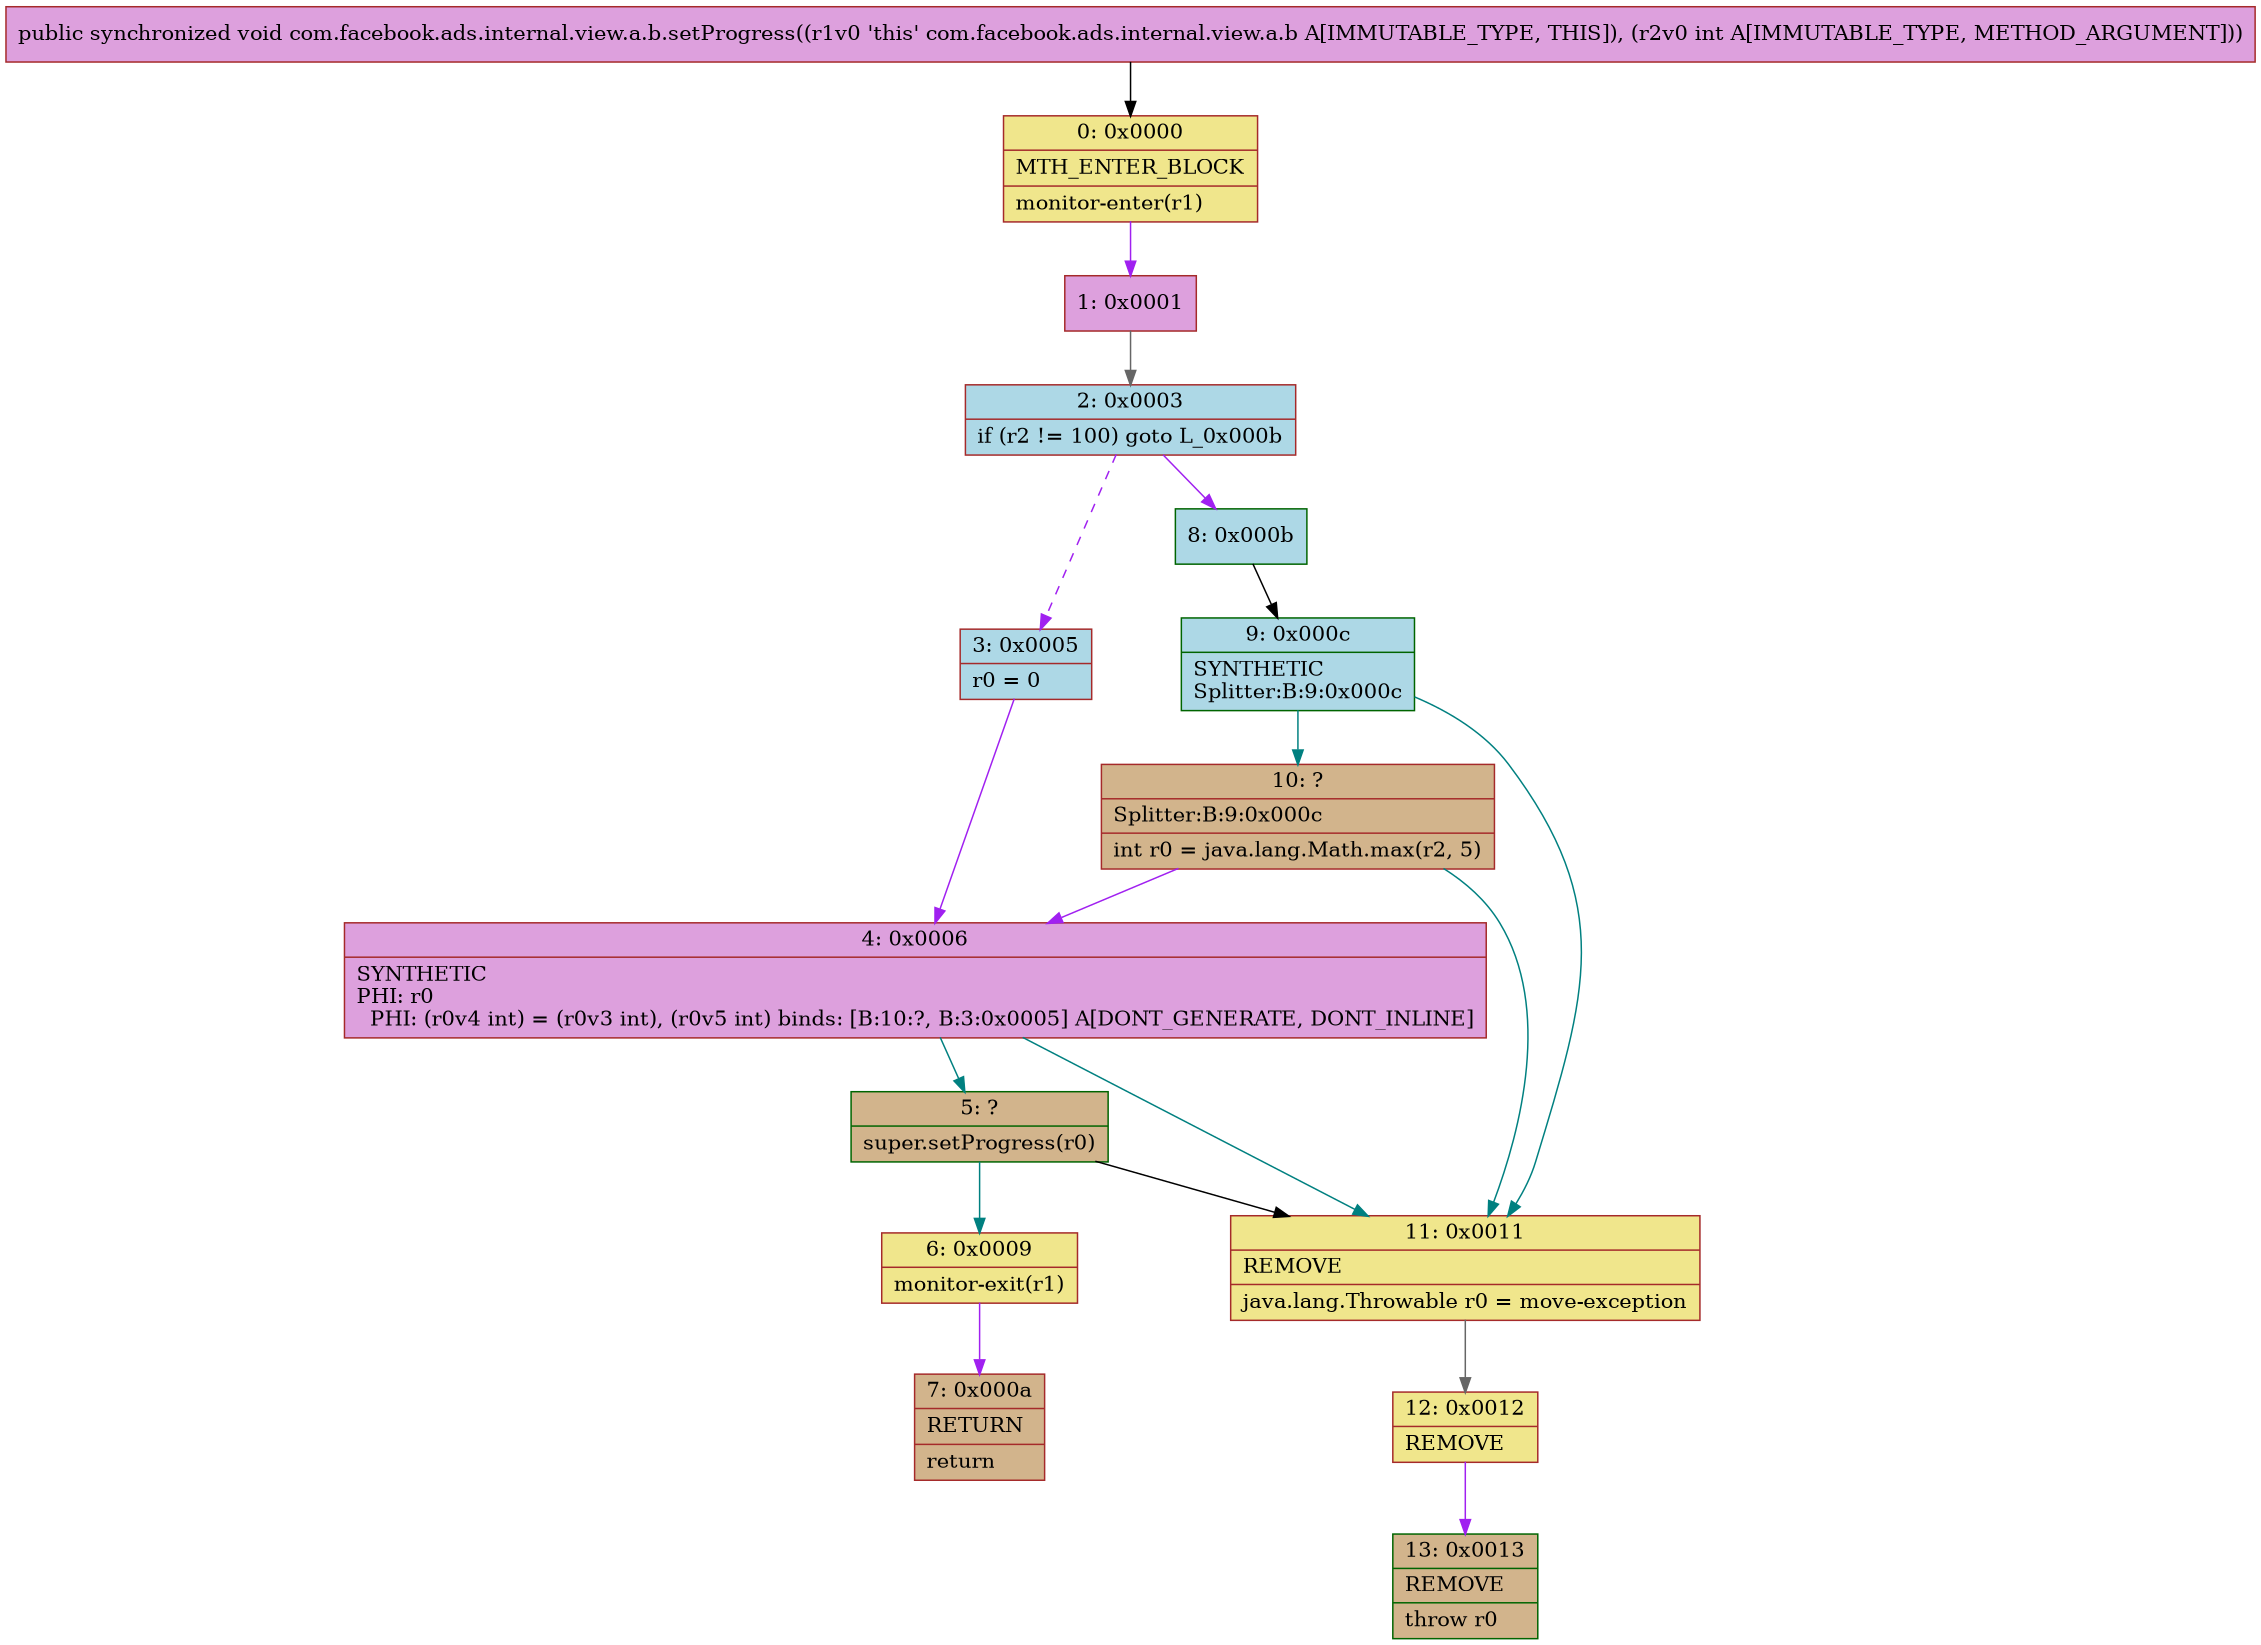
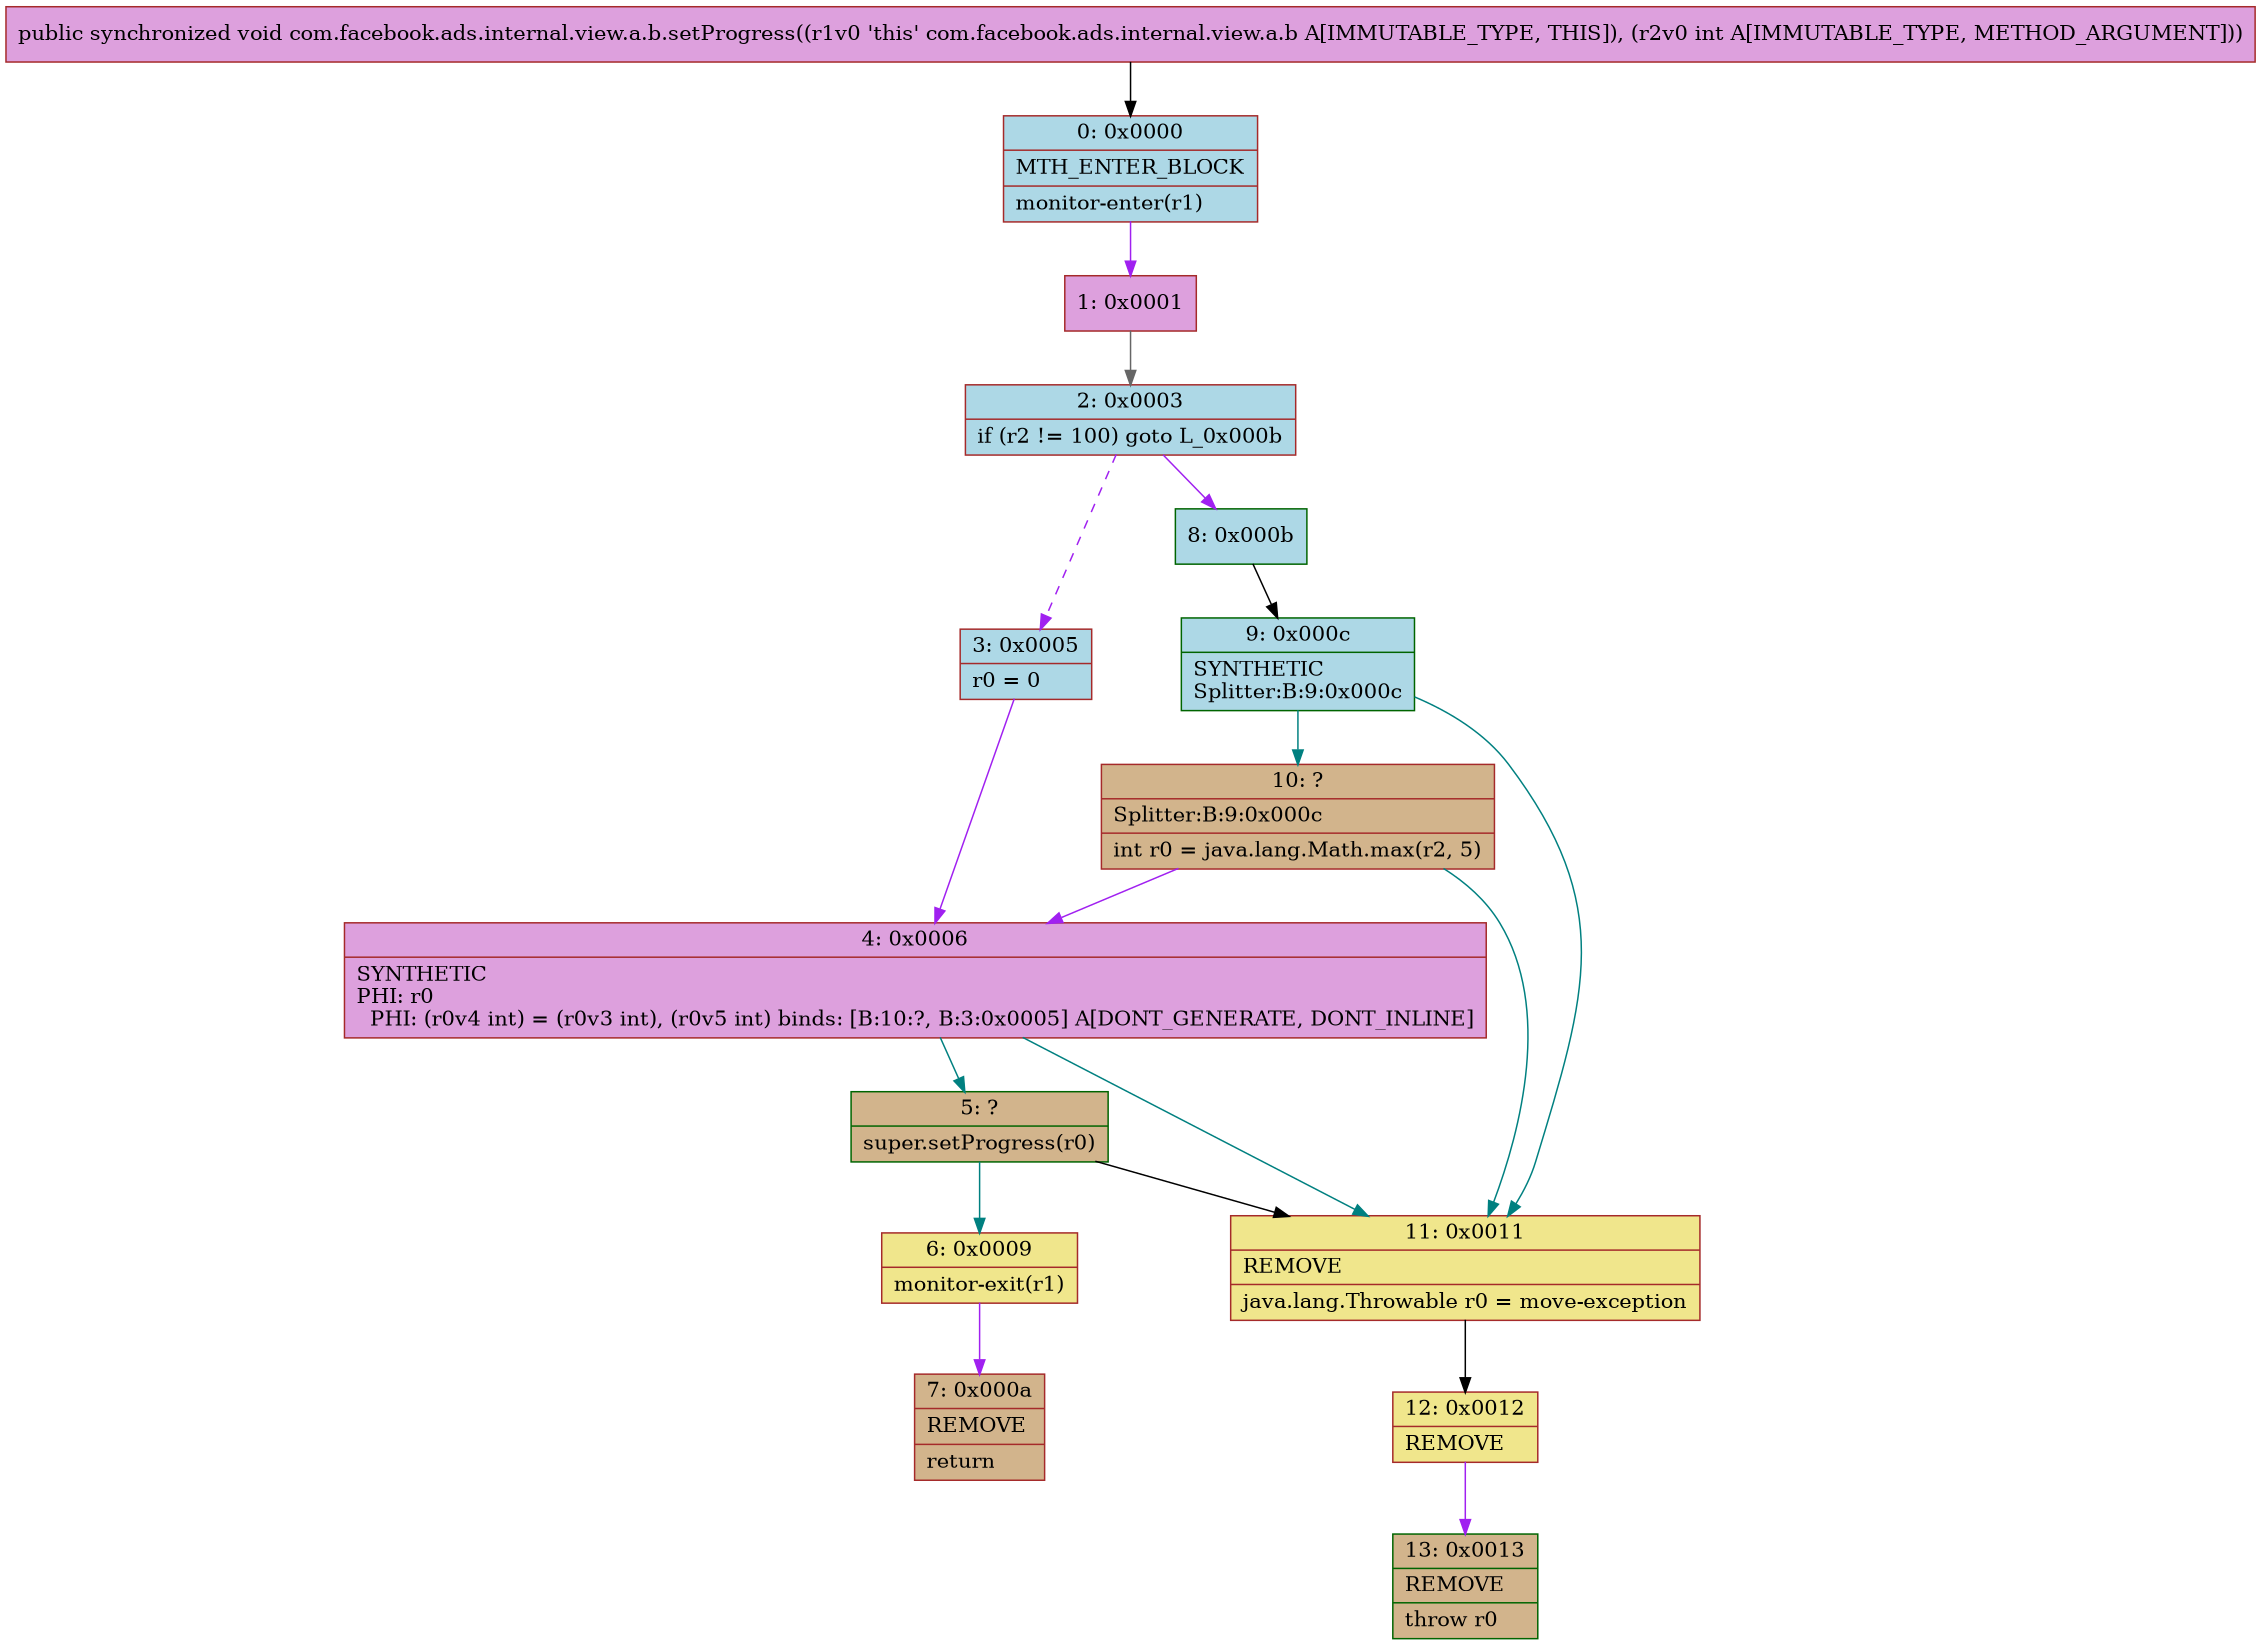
(1131, 169) -> (1131, 169)
(1465, 1349) -> (1465, 1349)
(975, 1426) -> (977, 1426)
